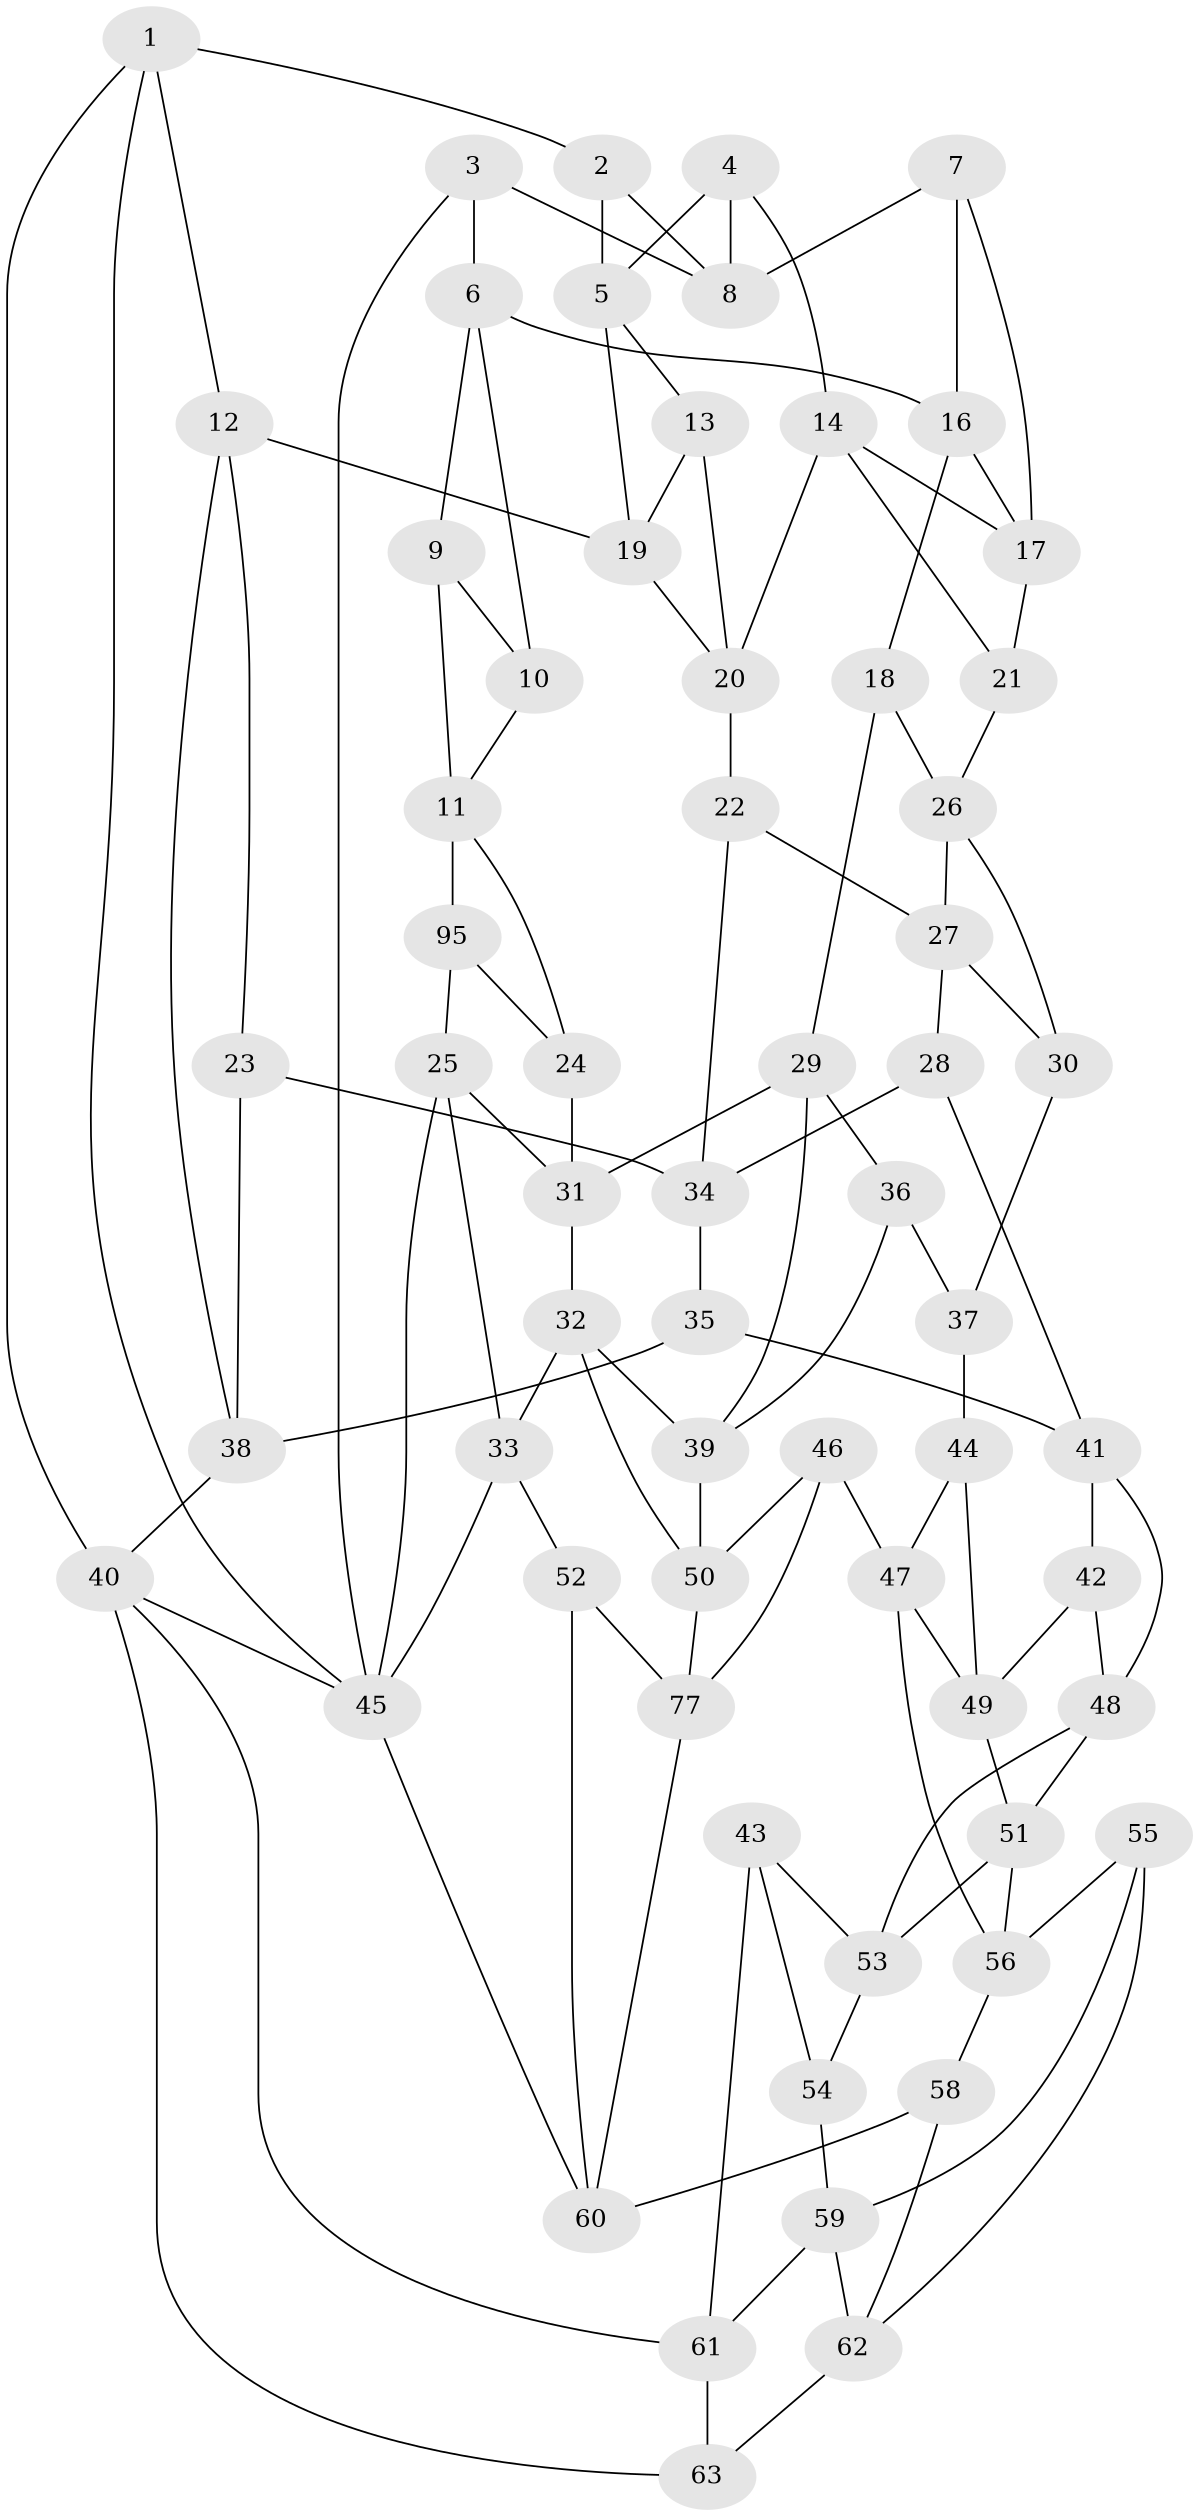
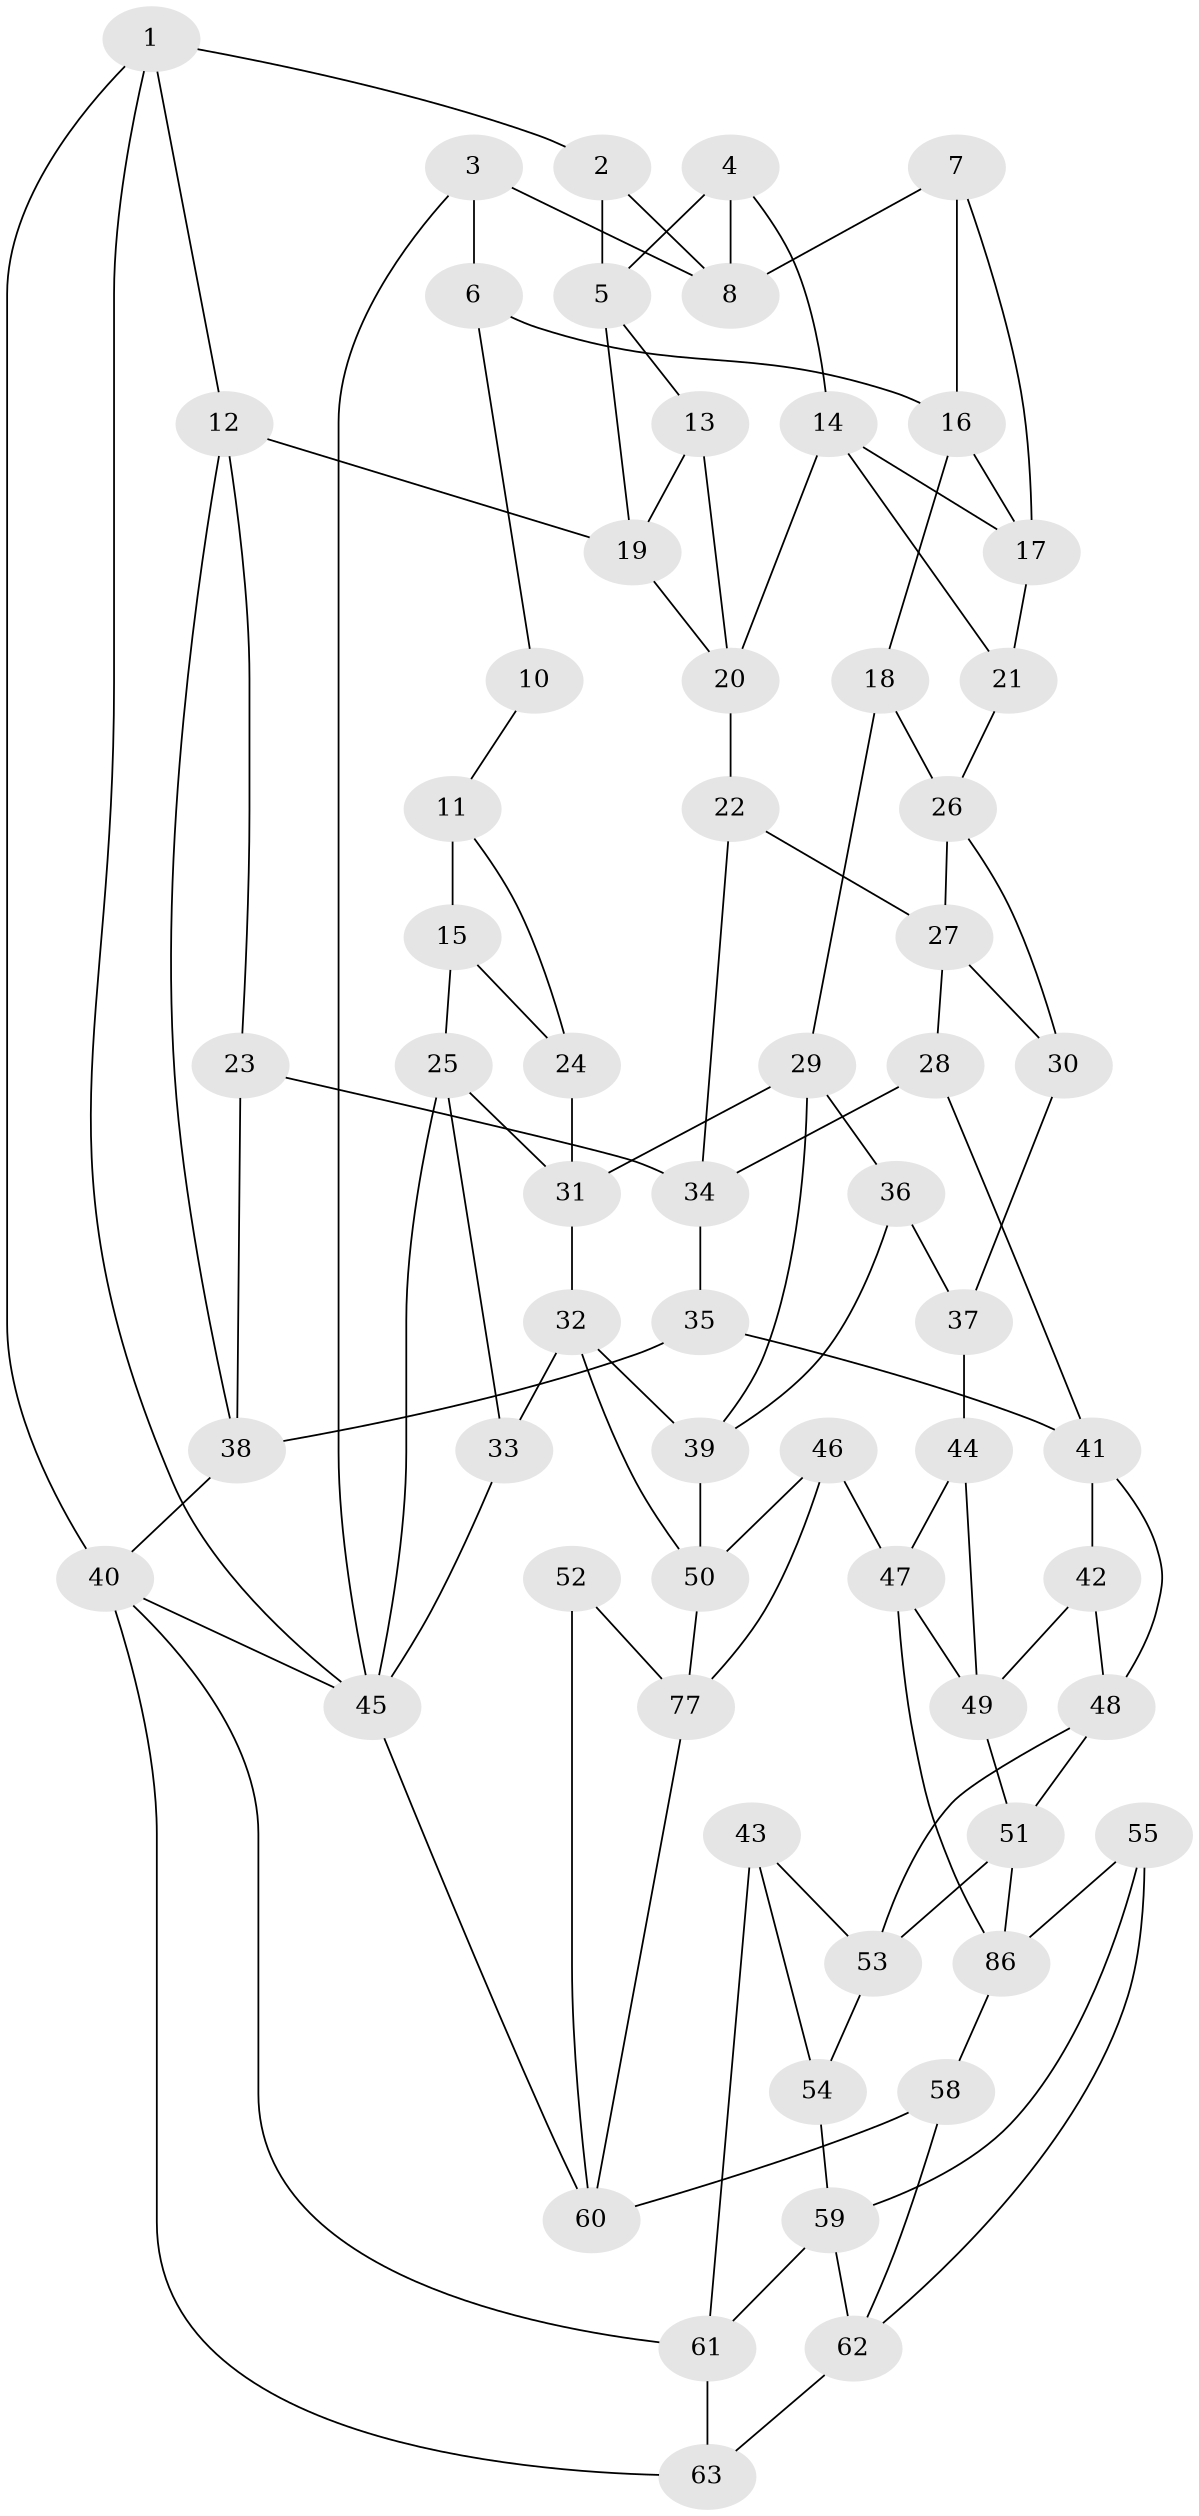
(437, 552) -> none
(453, 937) -> (453, 937)
(538, 1515) -> none
(1001, 1964) -> (1001, 1964)
